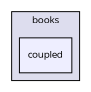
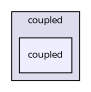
(46, 21) -> (46, 21)
